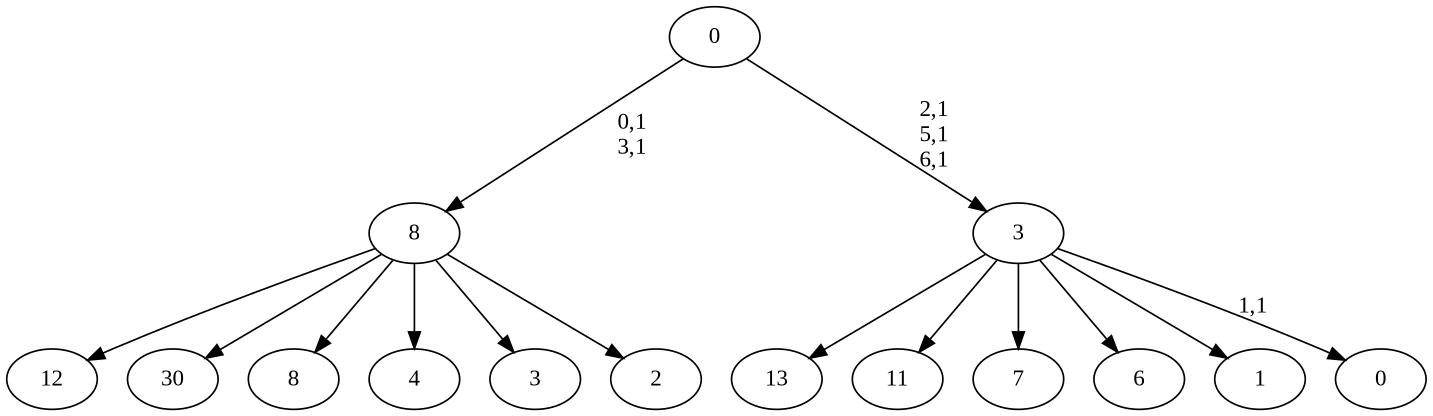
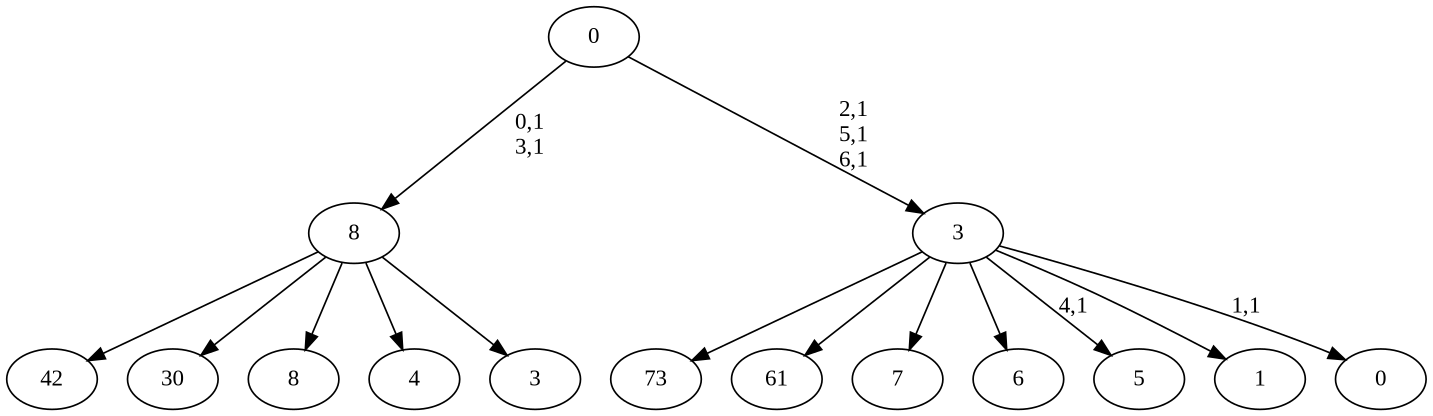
(52, 379) -> (52, 379)
(656, 379) -> none
(777, 379) -> (656, 379)
(898, 379) -> (777, 379)
none -> (1139, 379)
